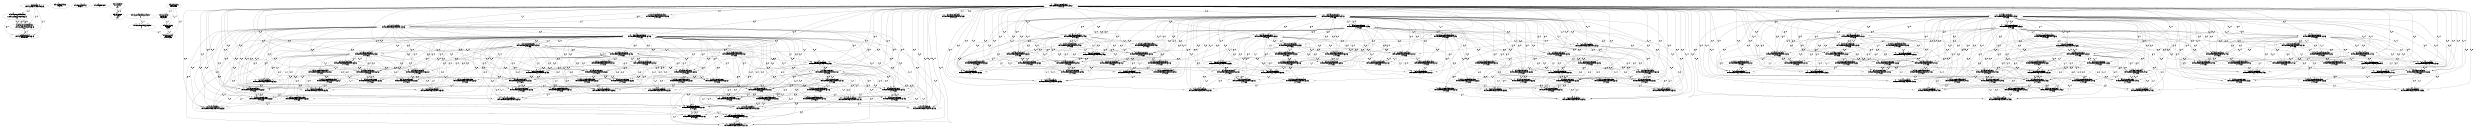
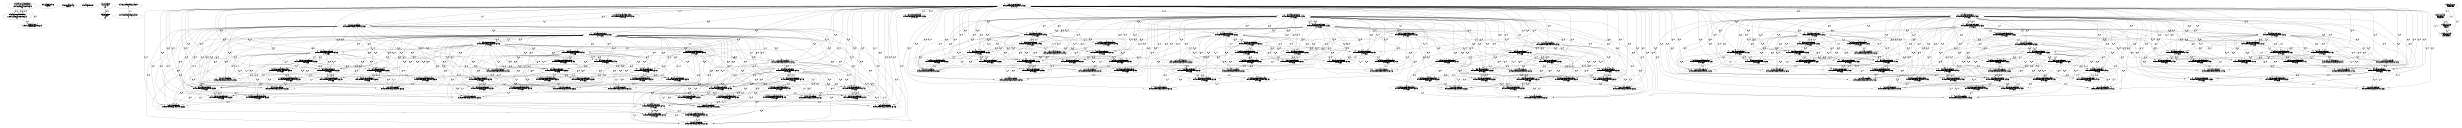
(34, 6) -> none
(155, 32) -> (2434, 27)
